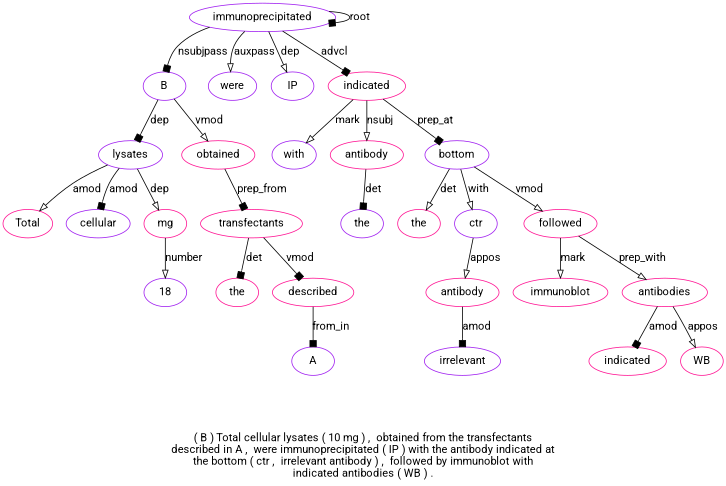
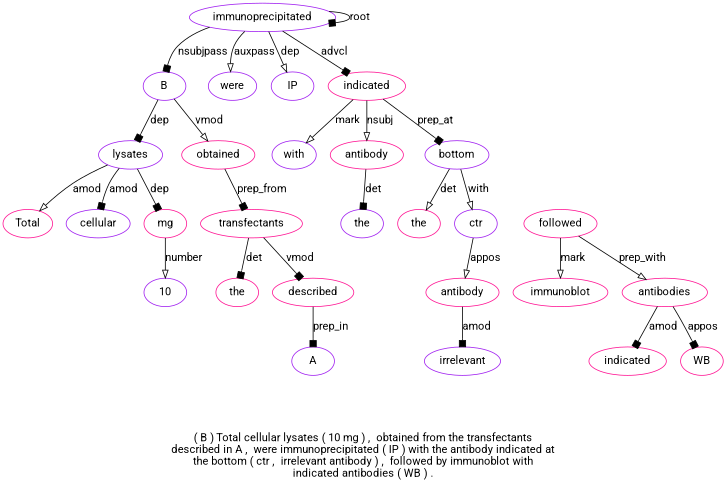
(146, 186) -> (146, 186)
(505, 187) -> none
(165, 292) -> (165, 292)
(683, 323) -> (683, 323)
(331, 327) -> (331, 327)
